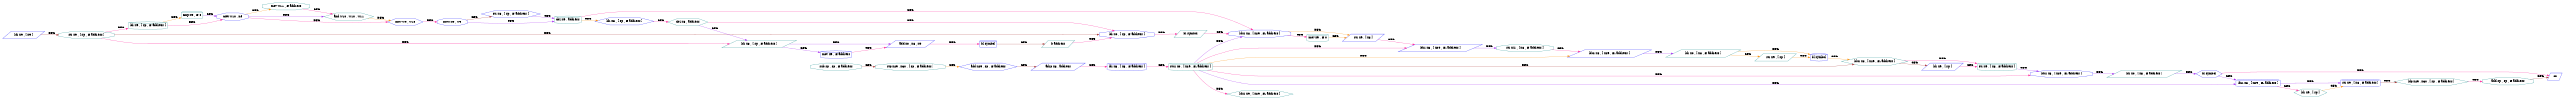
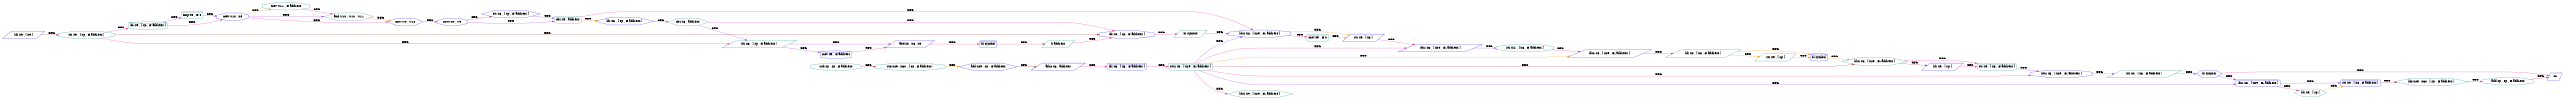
(171, 20) -> (171, 20)
